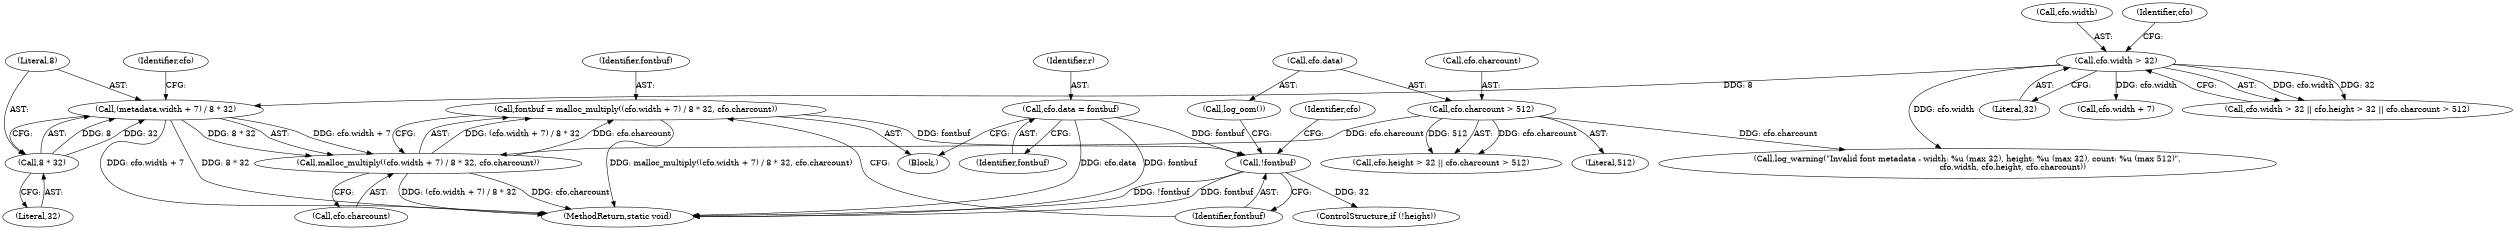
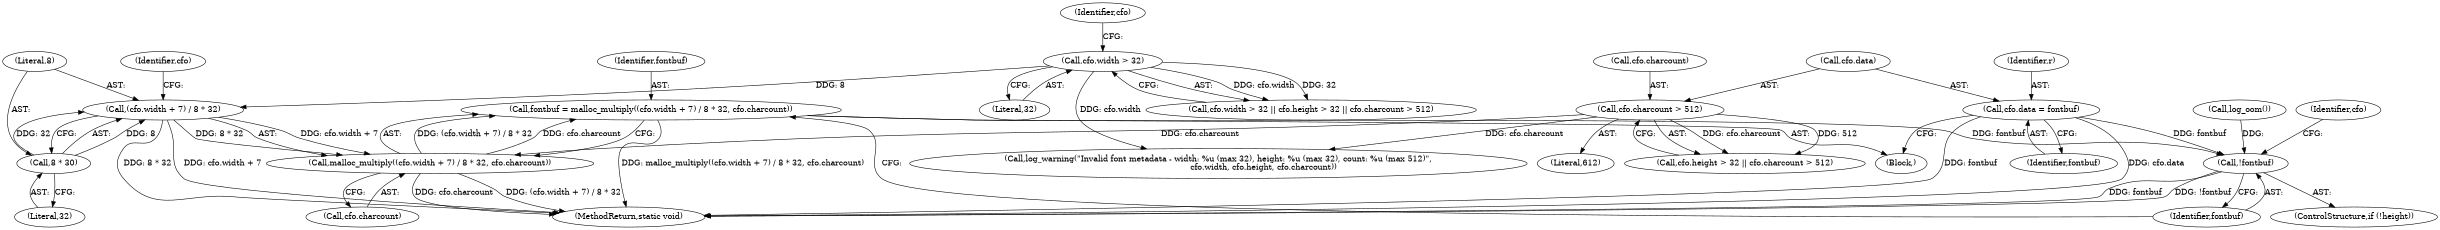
(2067, 13) -> none
(1277, 84) -> (1935, 84)
(166, 110) -> (163, 110)
(2116, 110) -> none
(1263, 134) -> (2254, 134)
none -> (1649, 147)
(42, 164) -> (54, 164)
(1610, 164) -> (1576, 164)
(1352, 193) -> (2323, 193)
